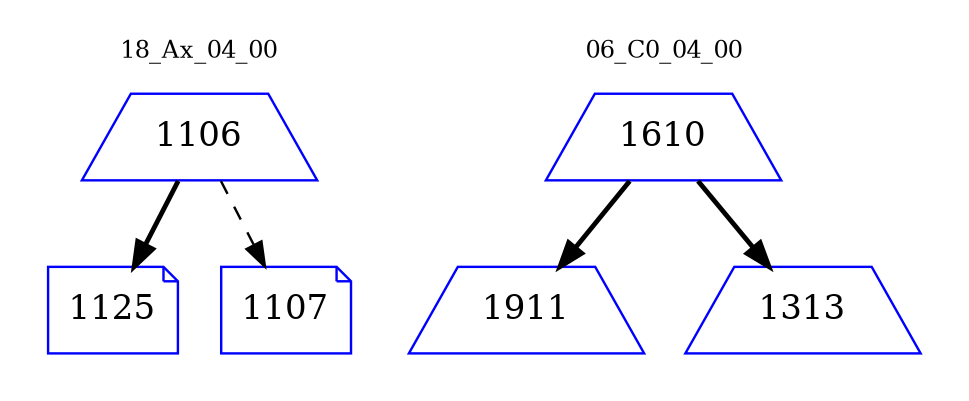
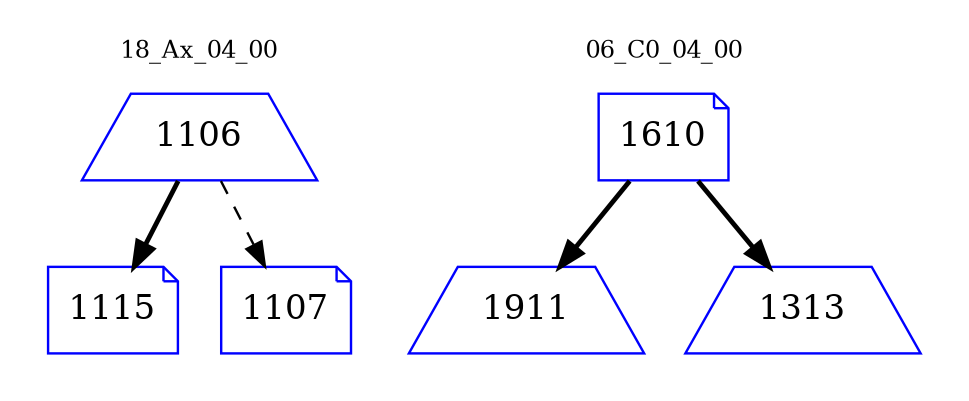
(664, 137) -> (664, 137)
(113, 310) -> (113, 310)
